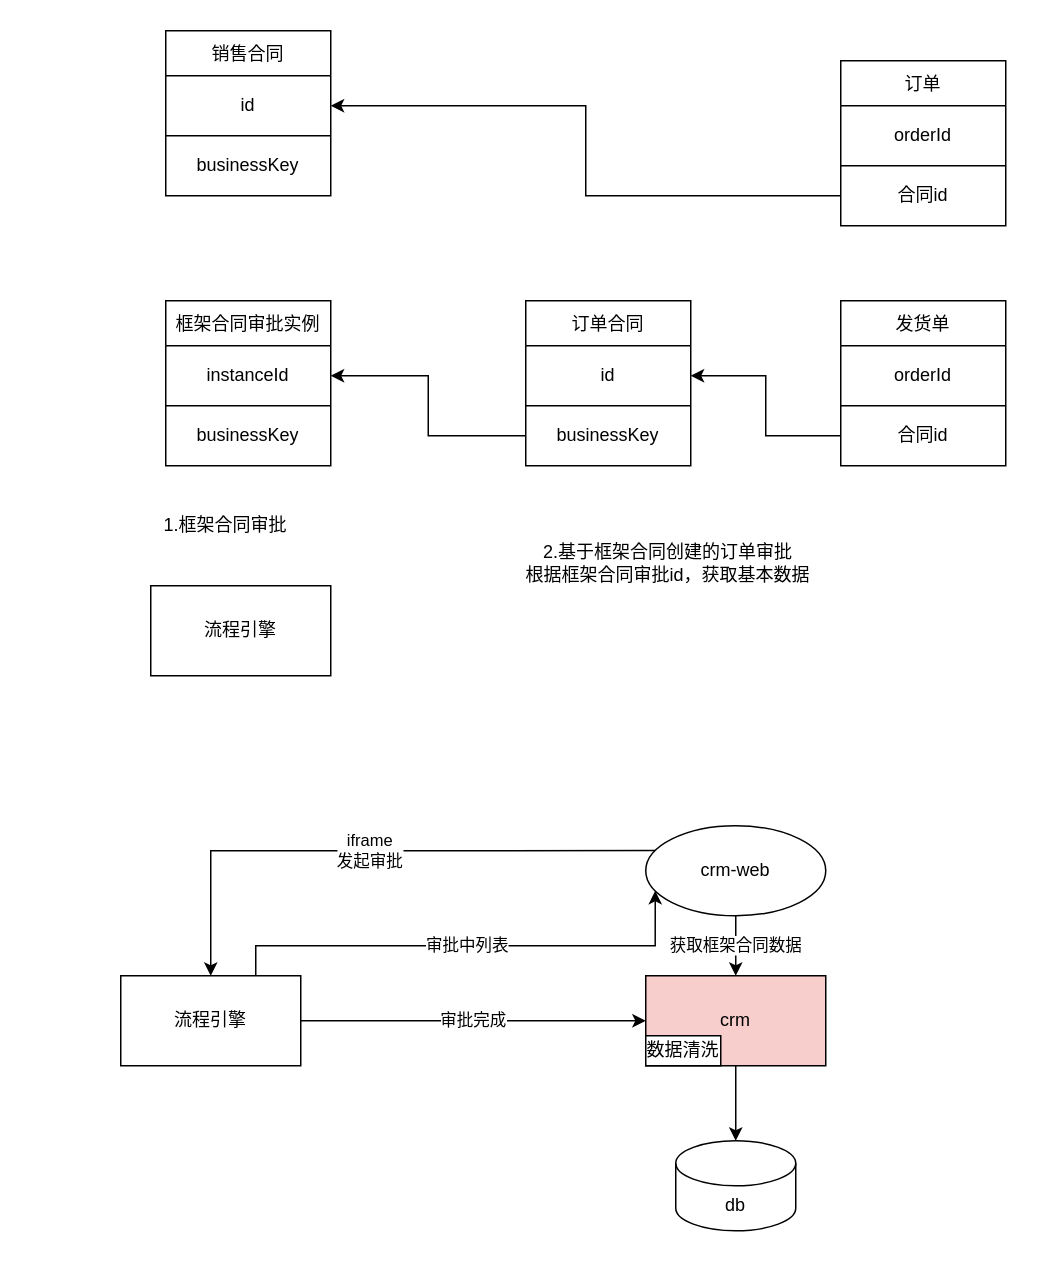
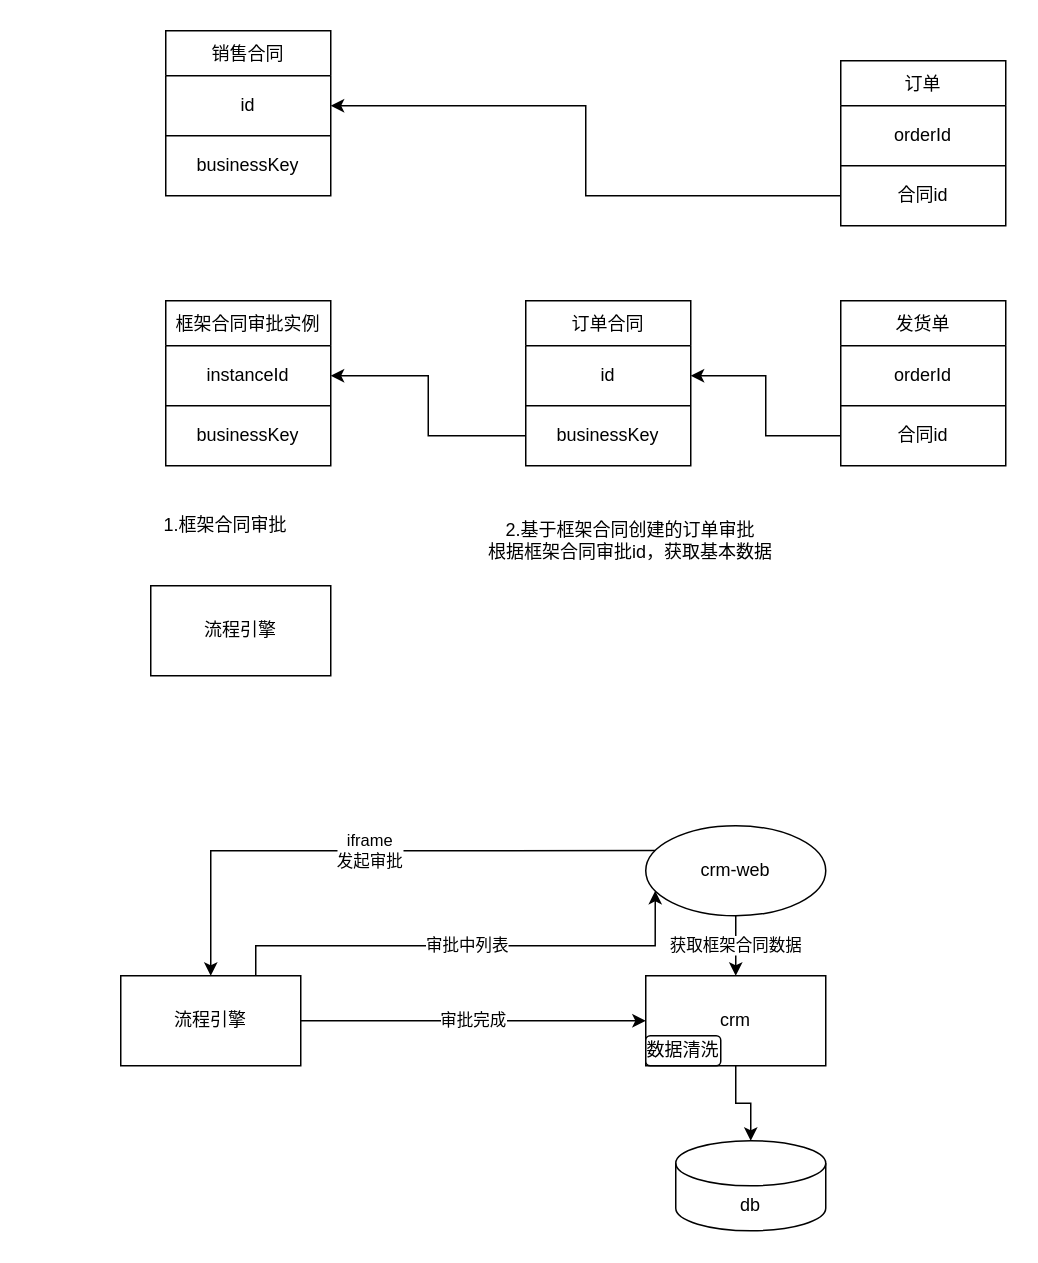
(668, 563) -> (631, 541)
(736, 1021) -> (736, 1021)
(683, 1051) -> (683, 1051)
(736, 1186) -> (751, 1186)
